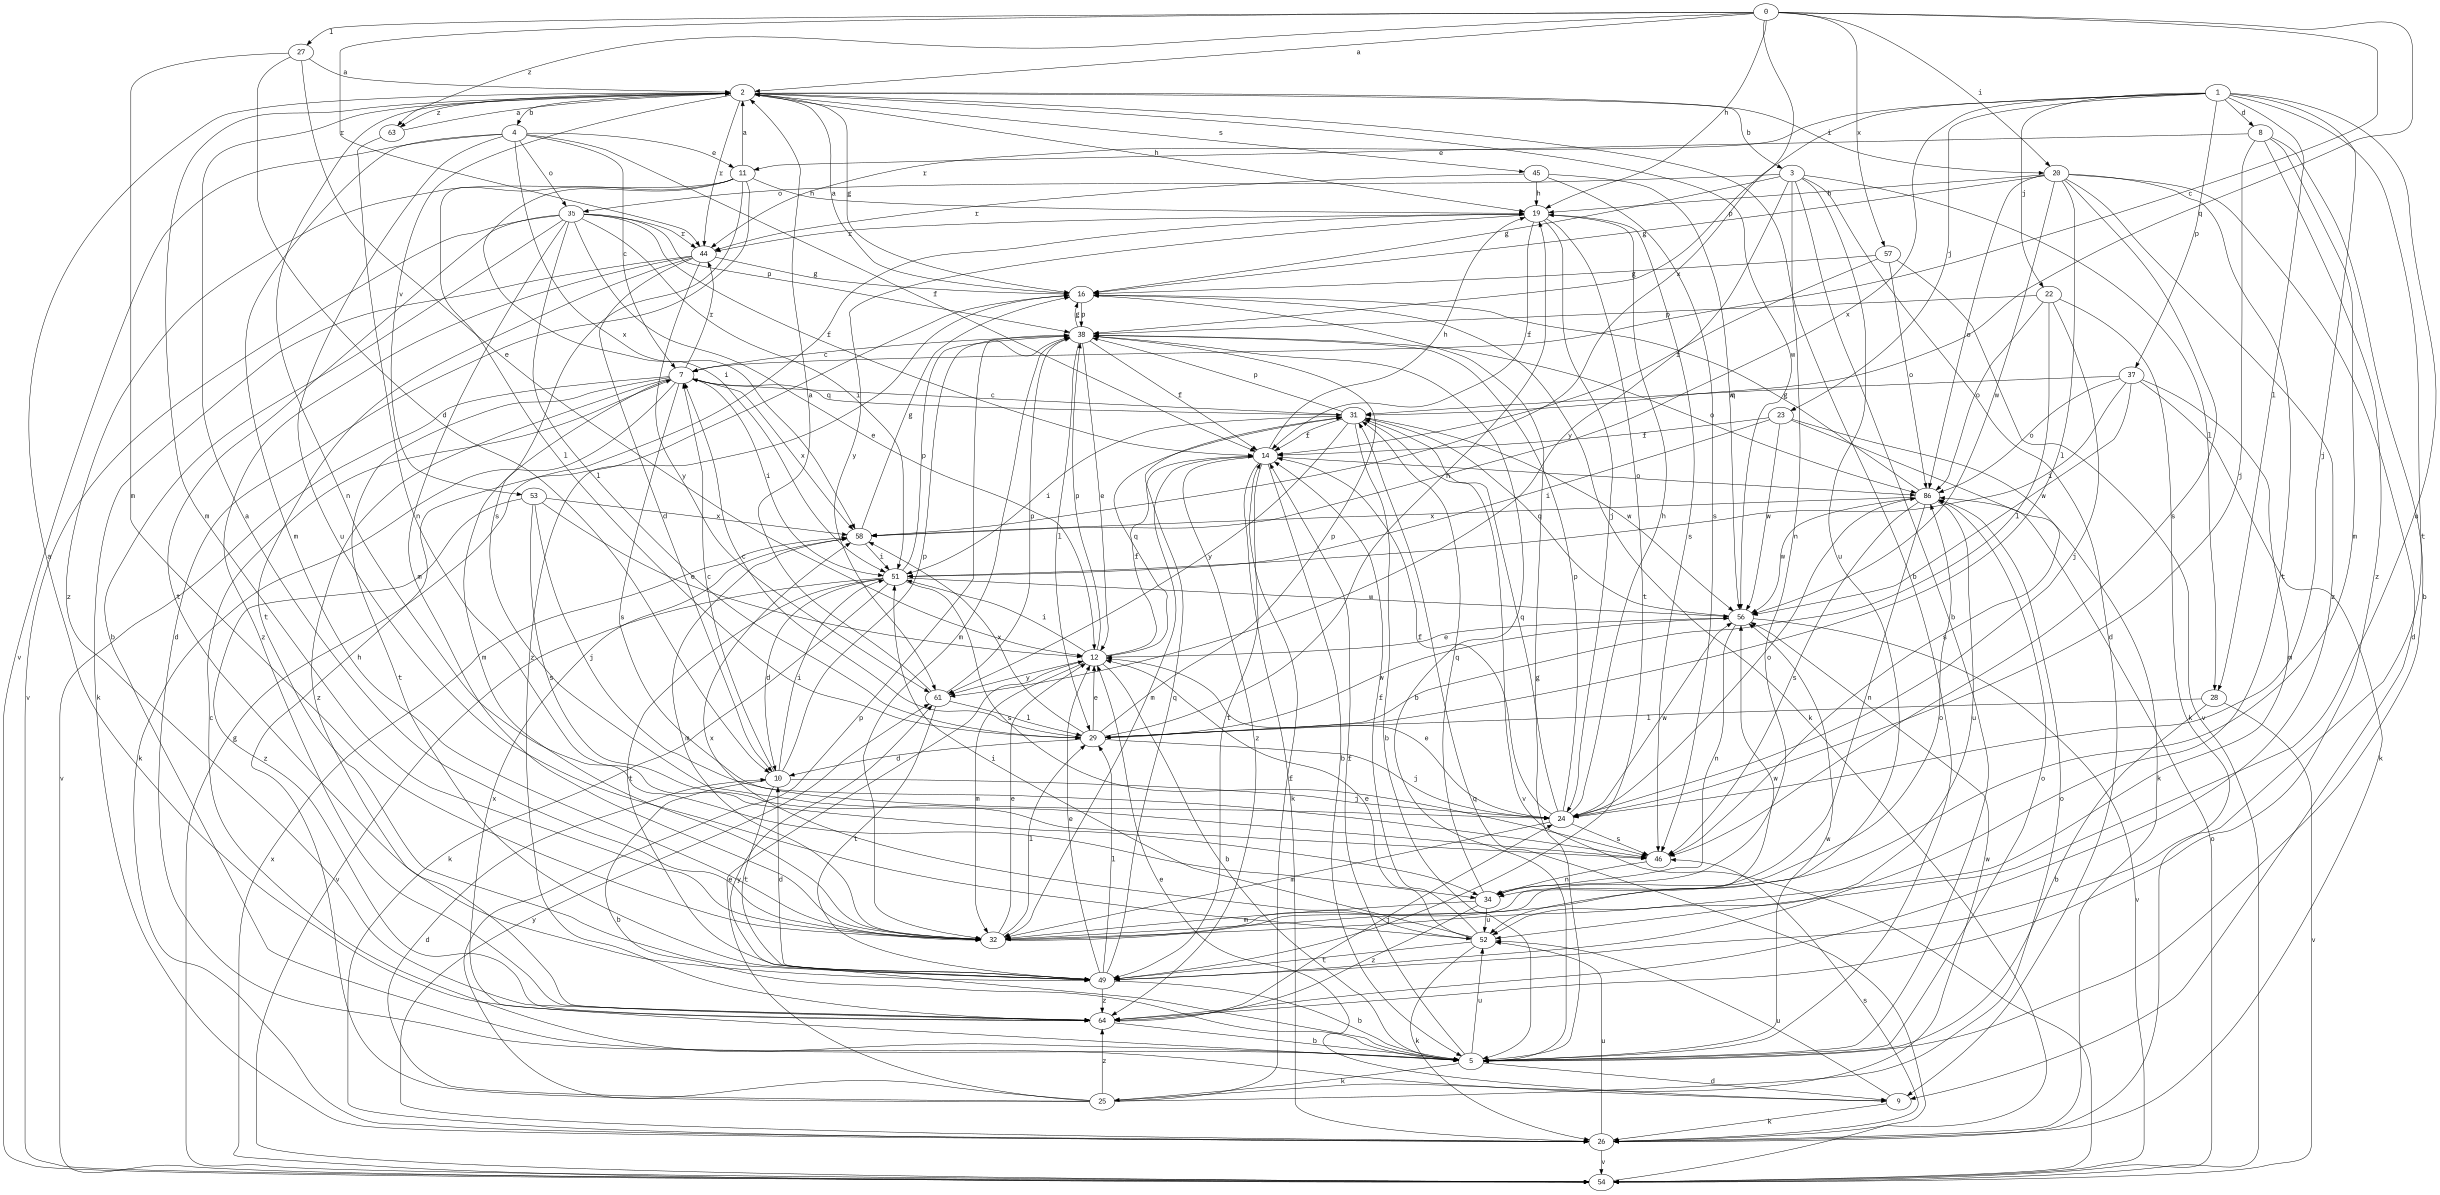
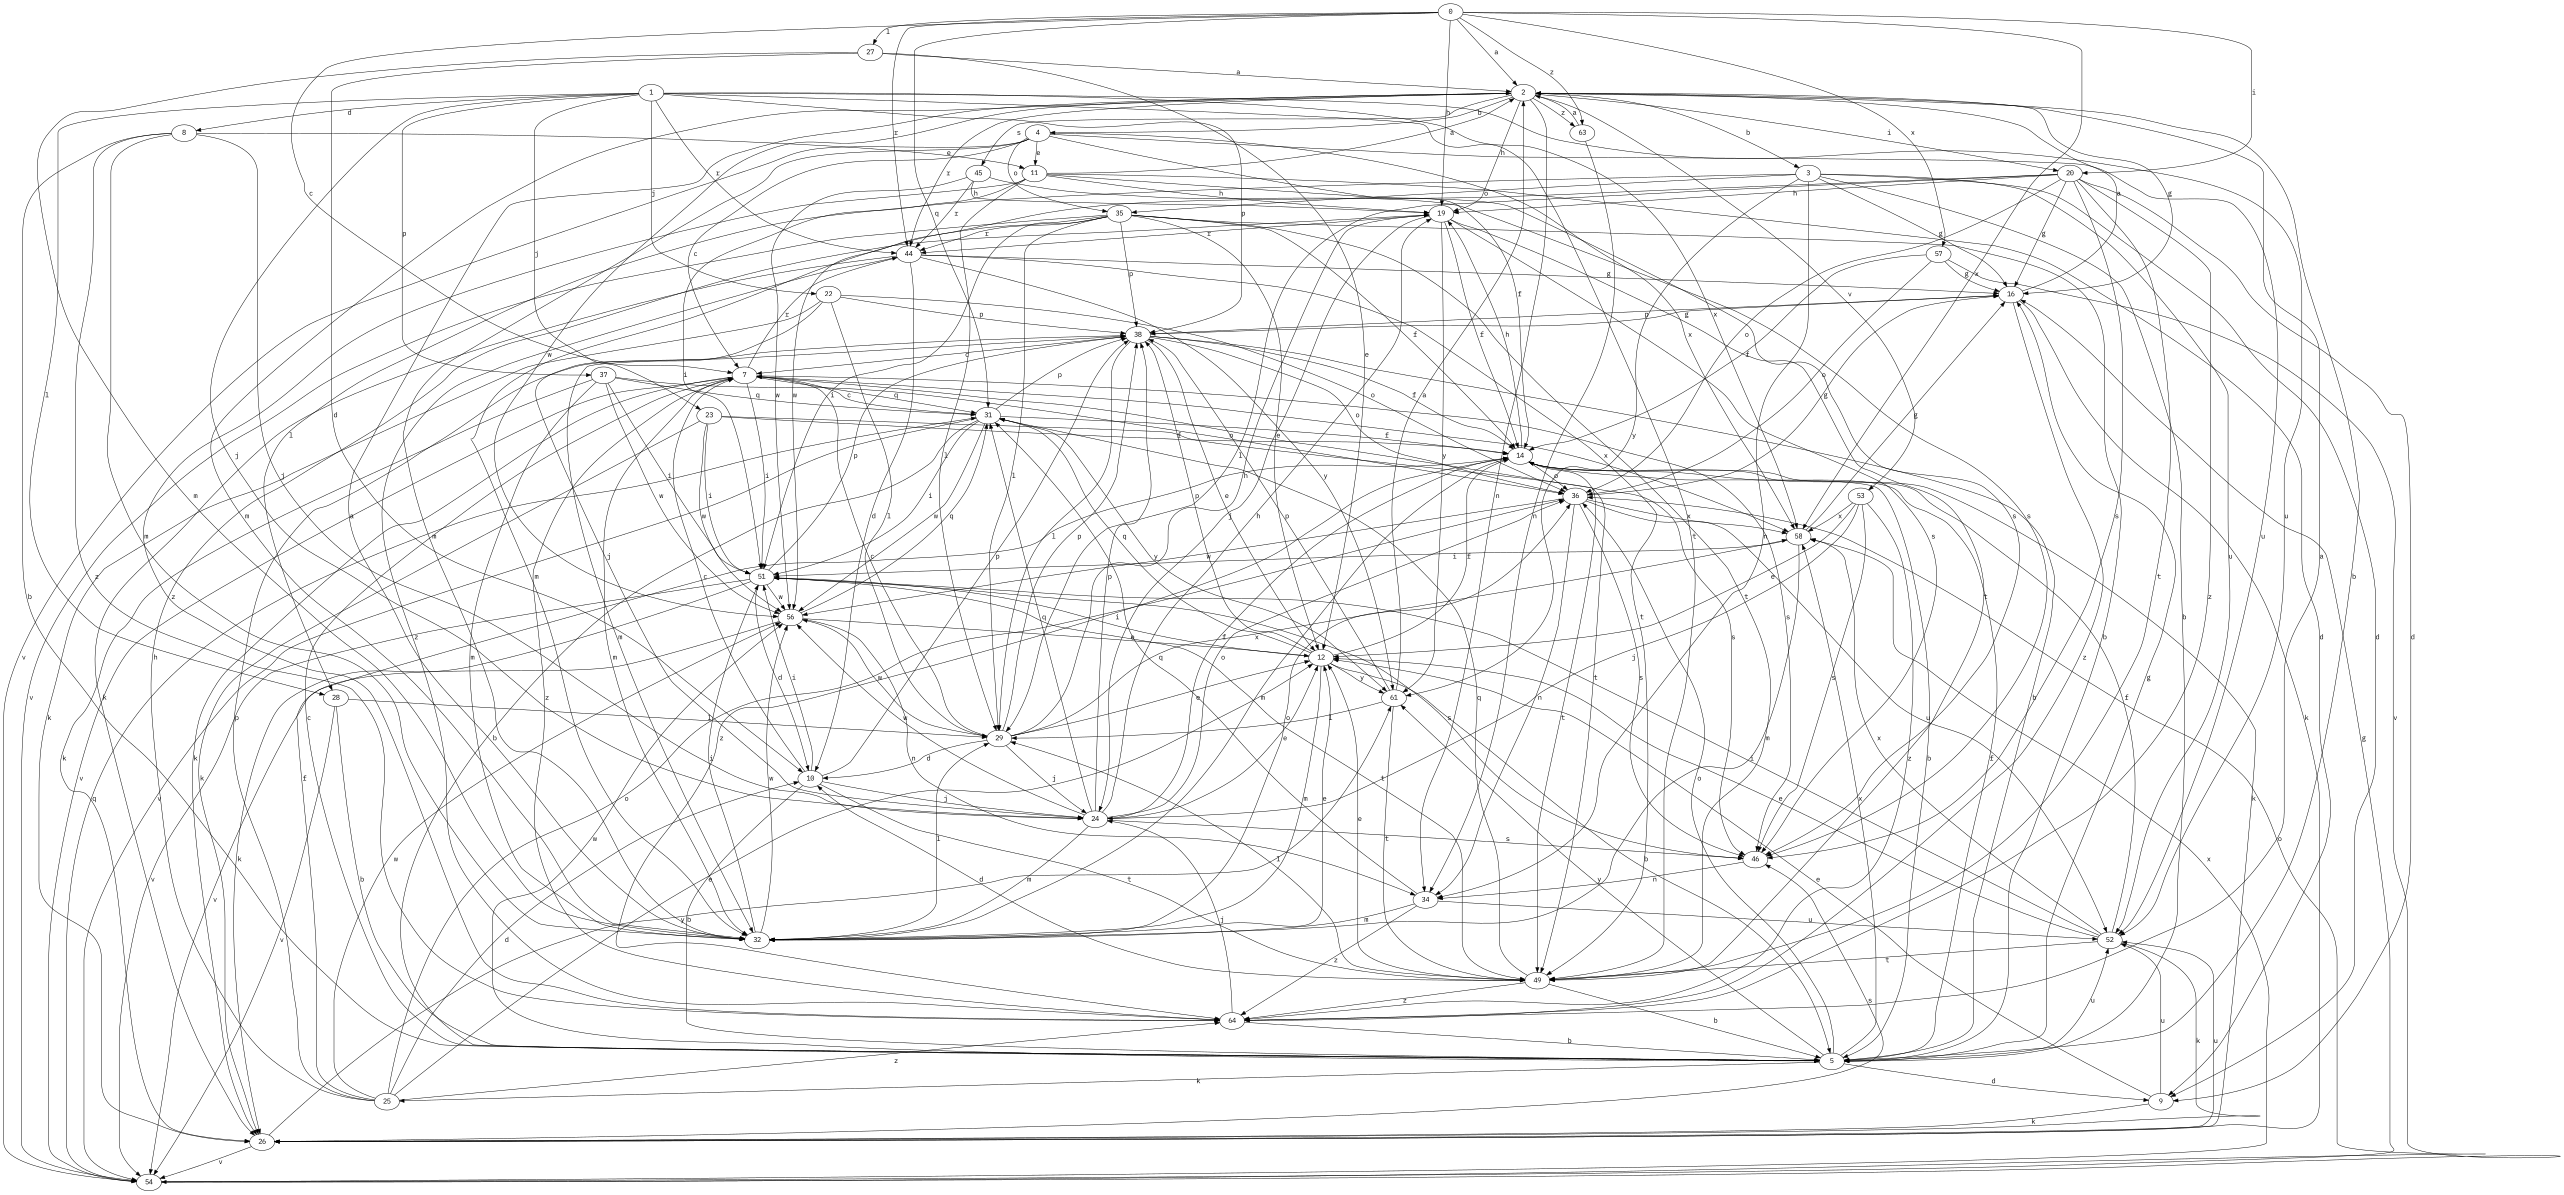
(1927, 496) -> (1575, 496)
none -> (709, 760)
